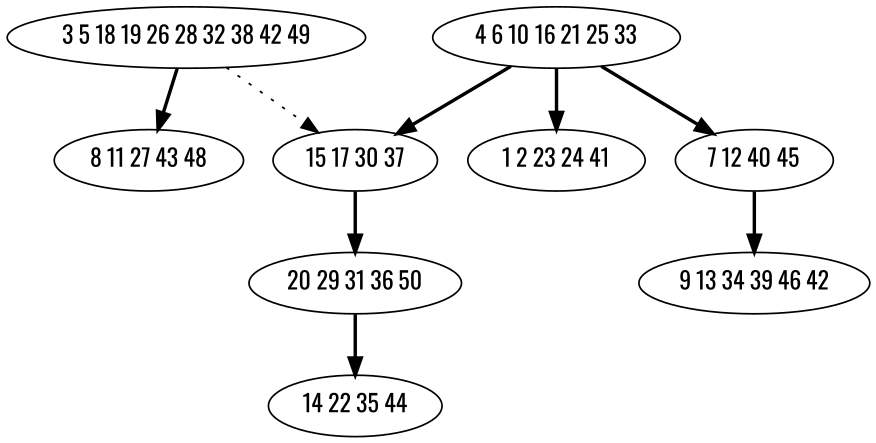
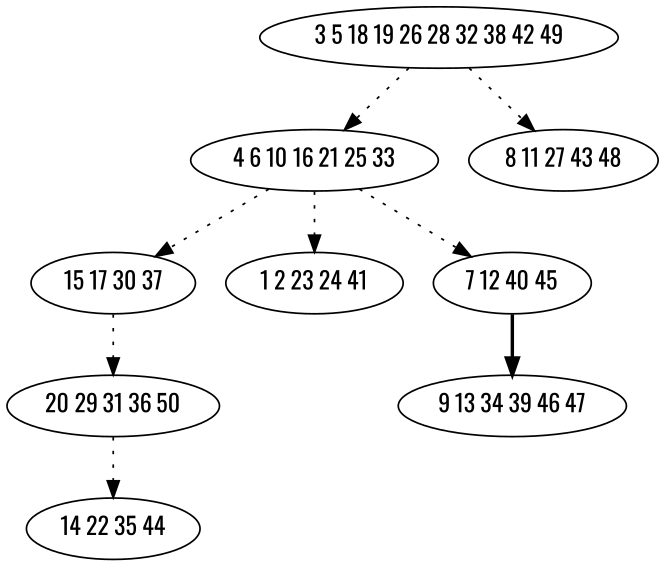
(170, 91) -> (496, 93)
(557, 91) -> (314, 213)
(265, 95) -> (383, 93)
(650, 95) -> (408, 218)
(461, 96) -> (219, 218)
(355, 213) -> (113, 336)
(754, 283) -> (512, 406)
(355, 336) -> (113, 459)
